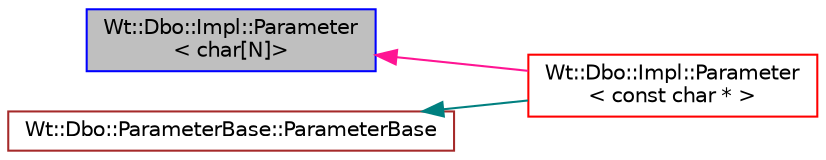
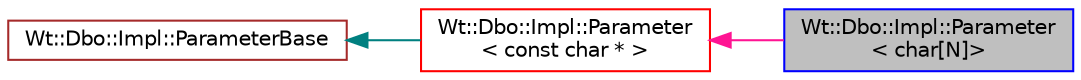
(463, 64) -> (757, 40)
(231, 131) -> (177, 40)
